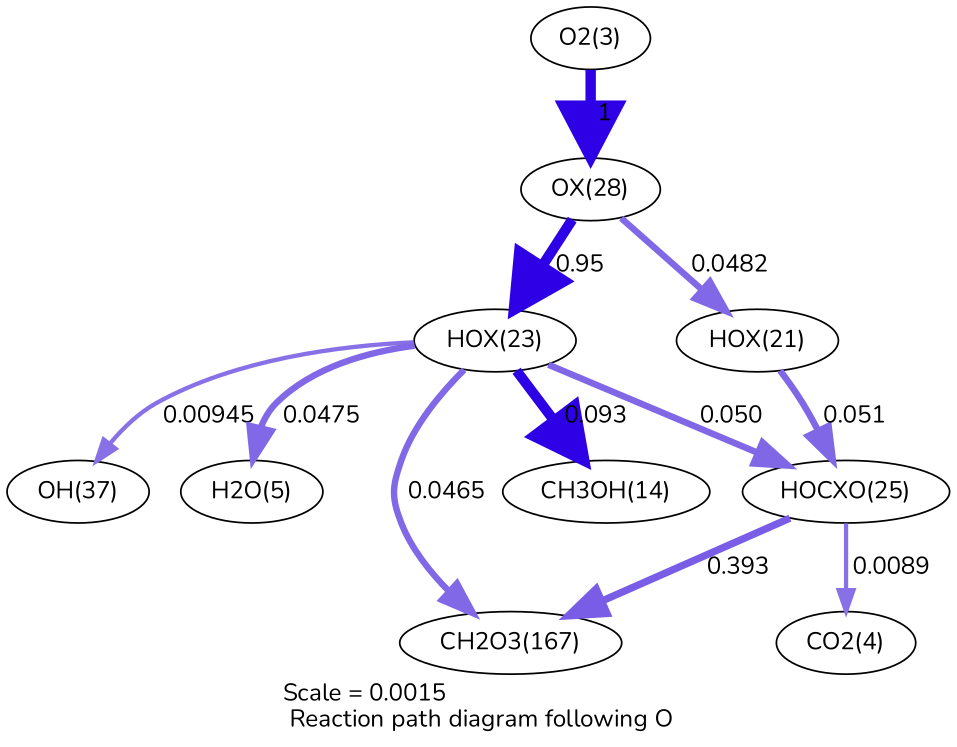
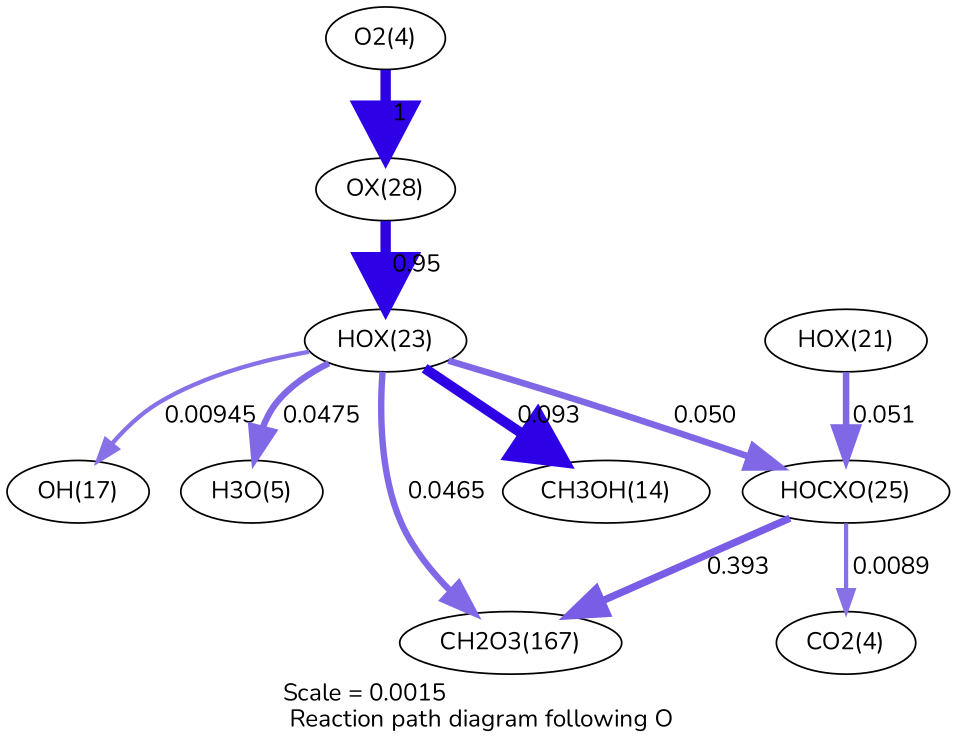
(591, 38) -> (386, 38)
(662, 254) -> none
(78, 492) -> (78, 492)
(252, 492) -> (252, 492)
